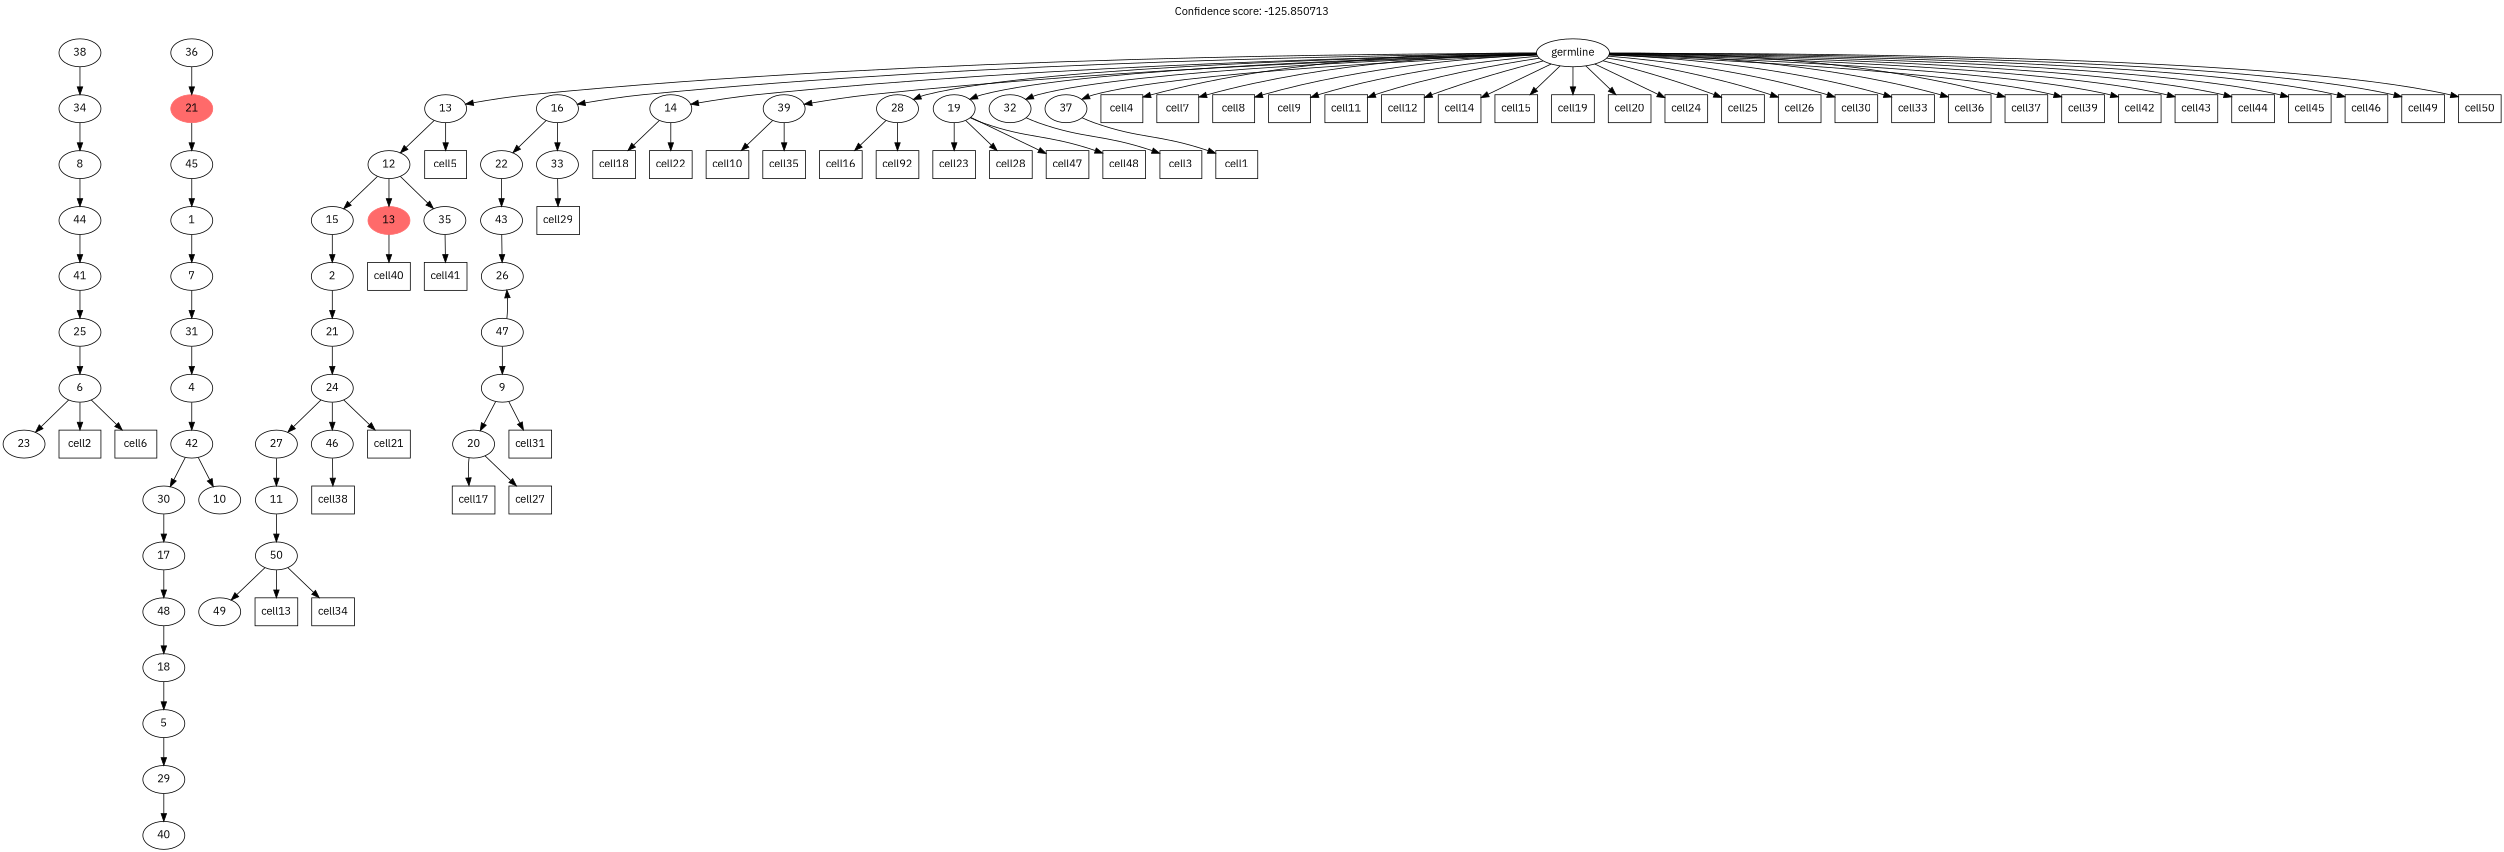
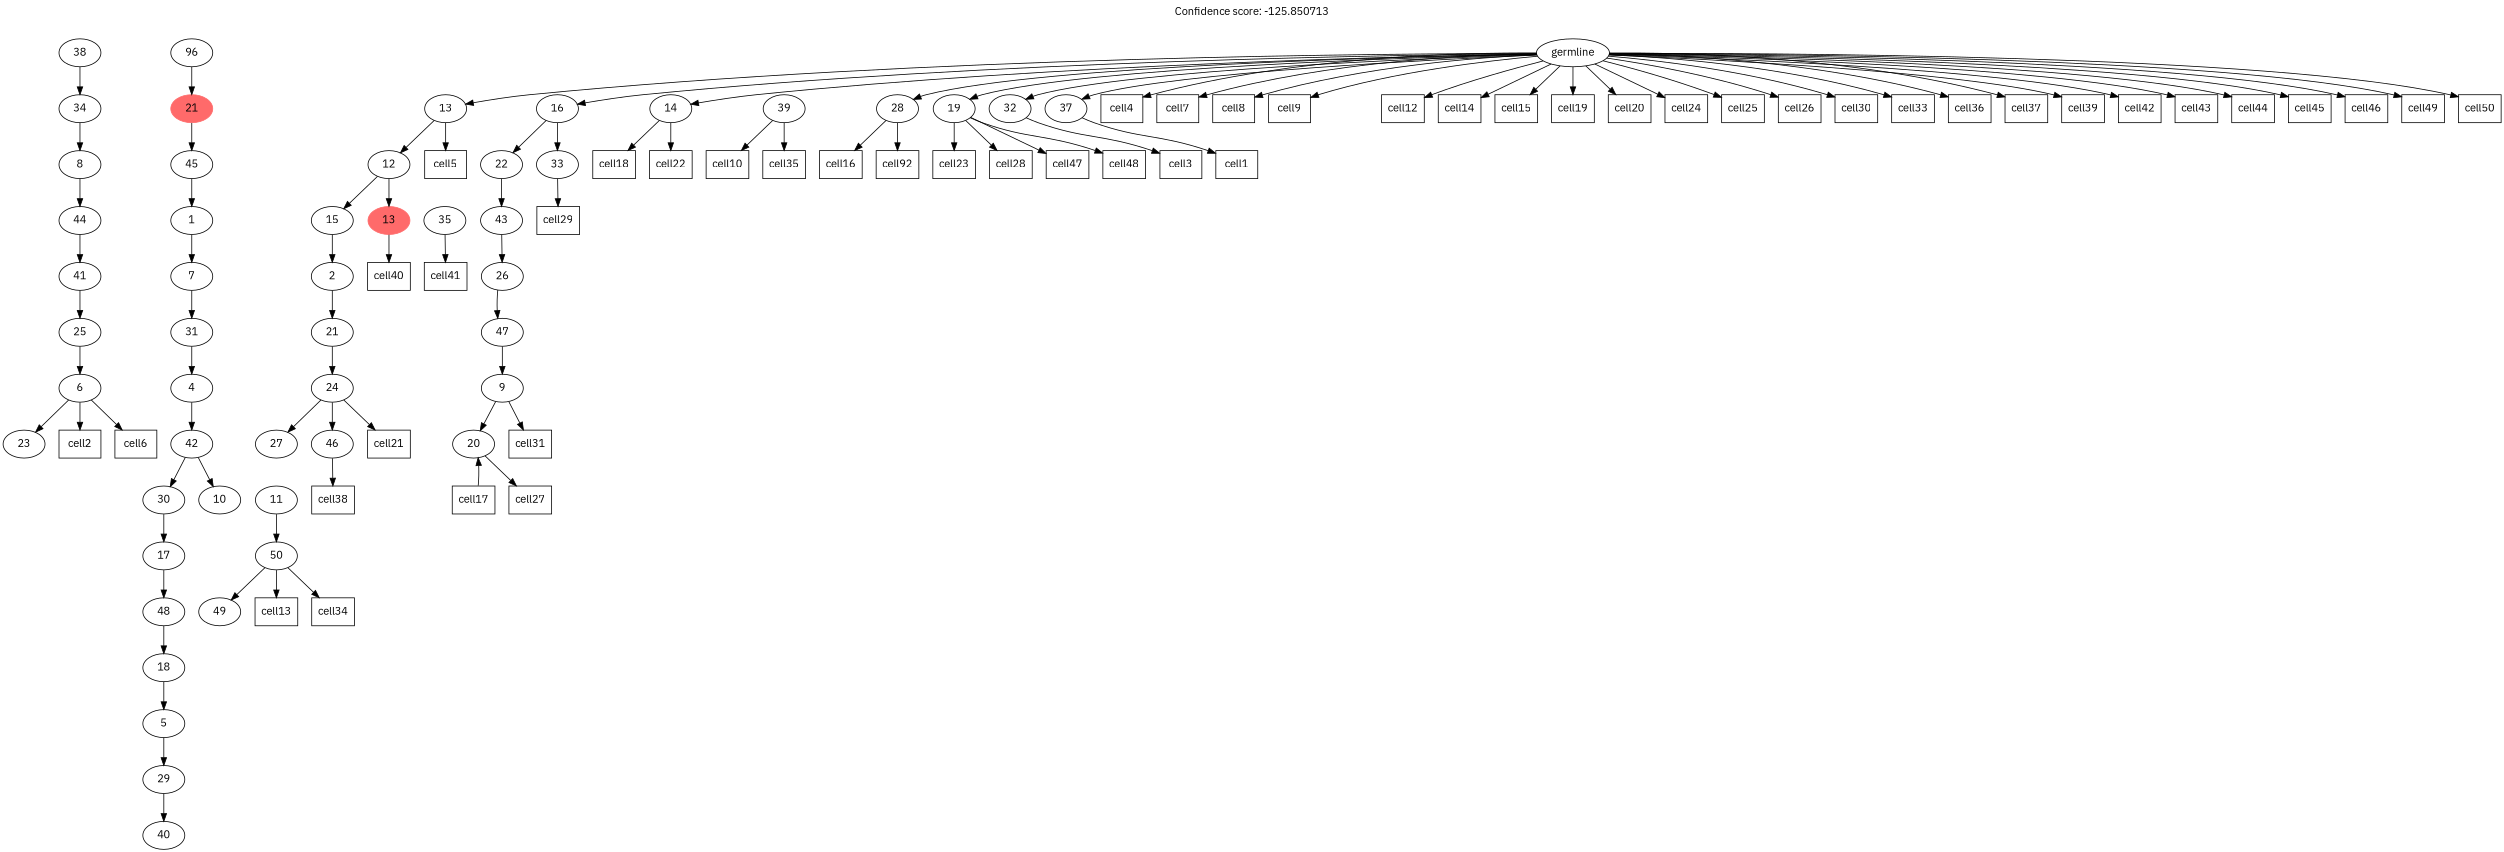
(192, 53) -> (192, 53)
(1174, 70) -> none
(1346, 109) -> none
(414, 190) -> none
(508, 308) -> (497, 300)
(276, 468) -> none
(468, 468) -> (479, 476)
